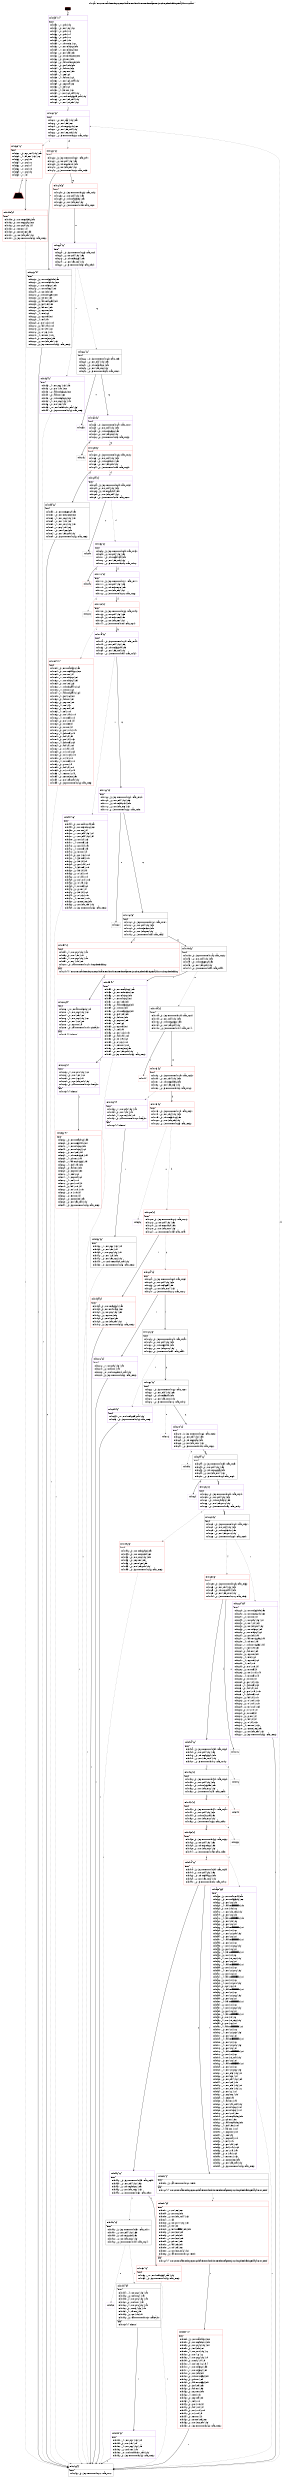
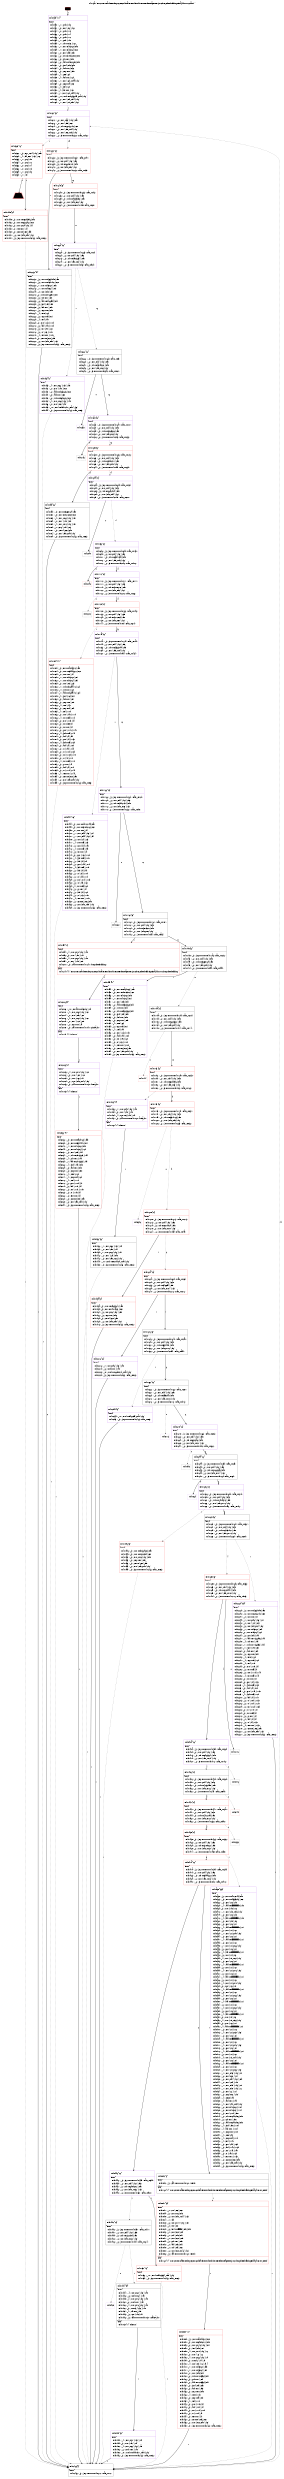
(153, 1052) -> (153, 1052)
(100, 1059) -> (79, 1050)
(79, 1836) -> (79, 1836)
